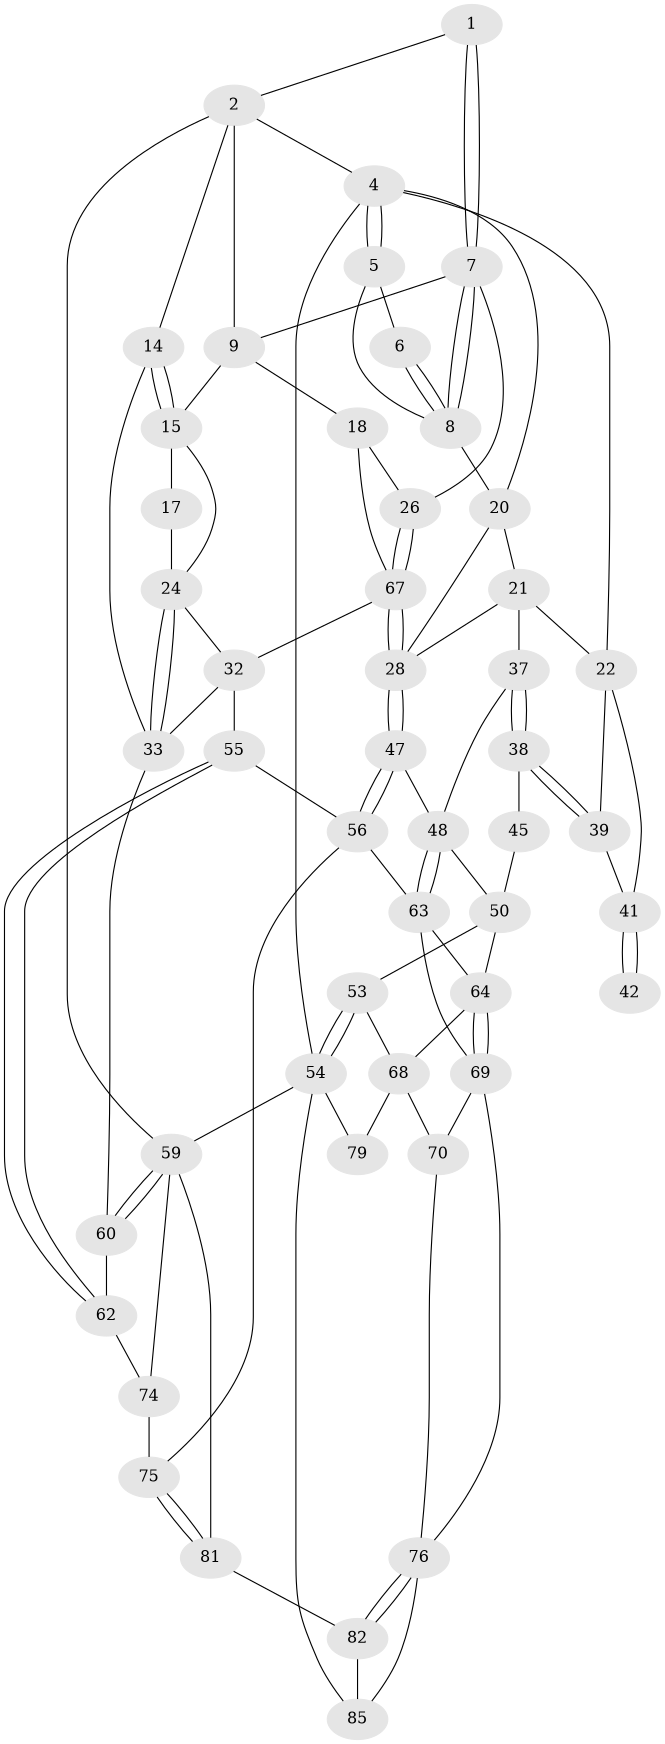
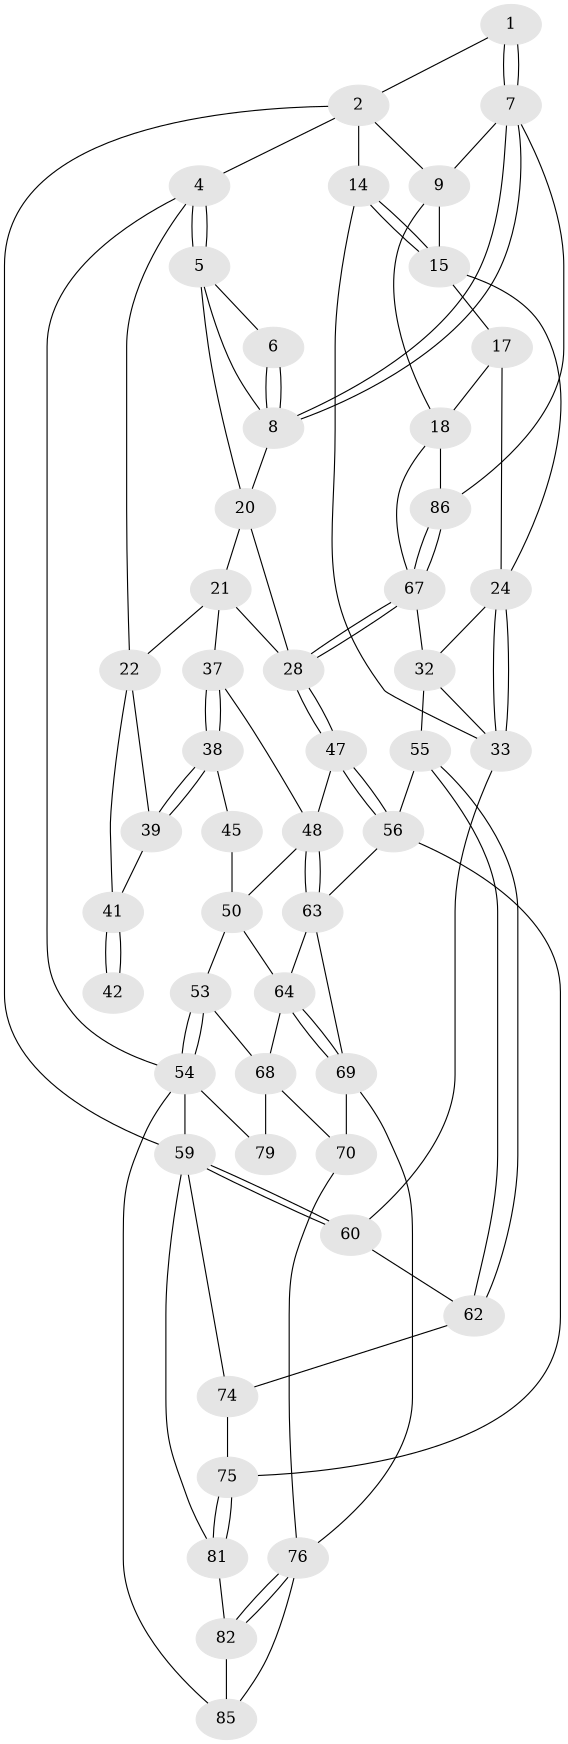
(534, 305) -> (216, 389)
none -> (471, 388)
(410, 509) -> (440, 509)
